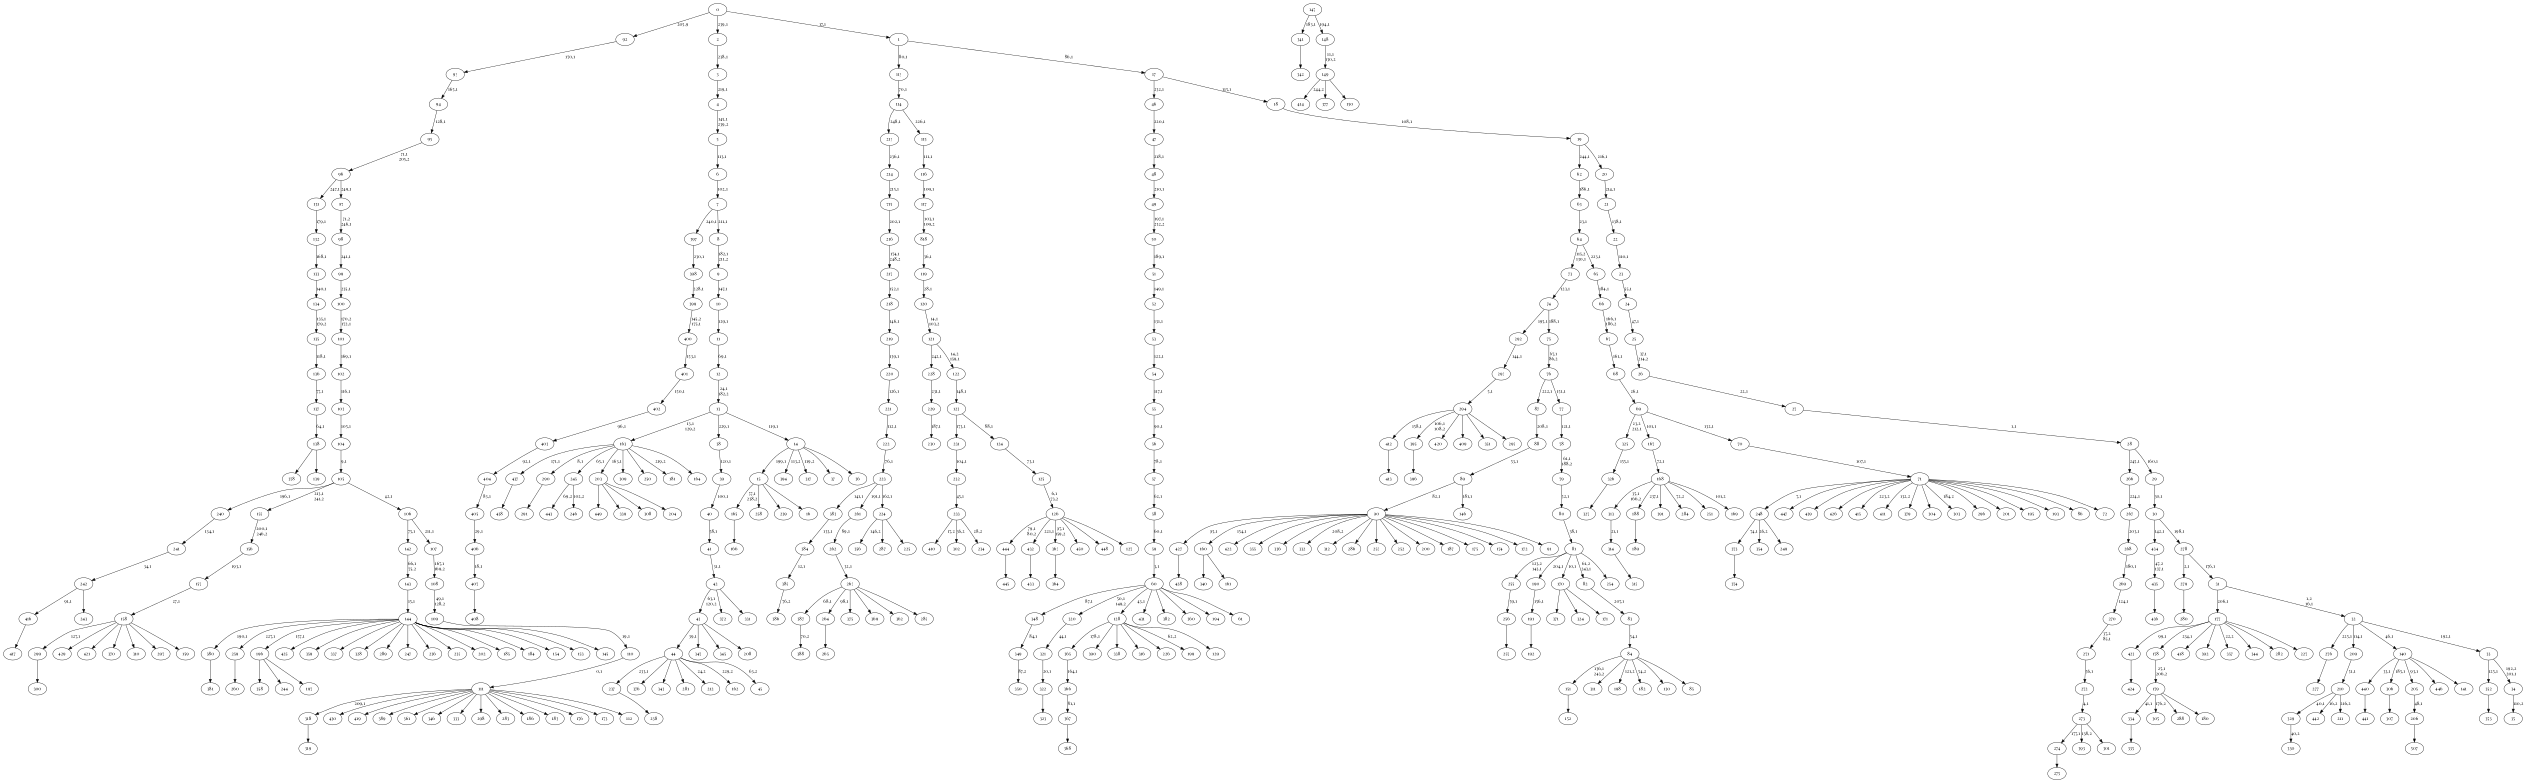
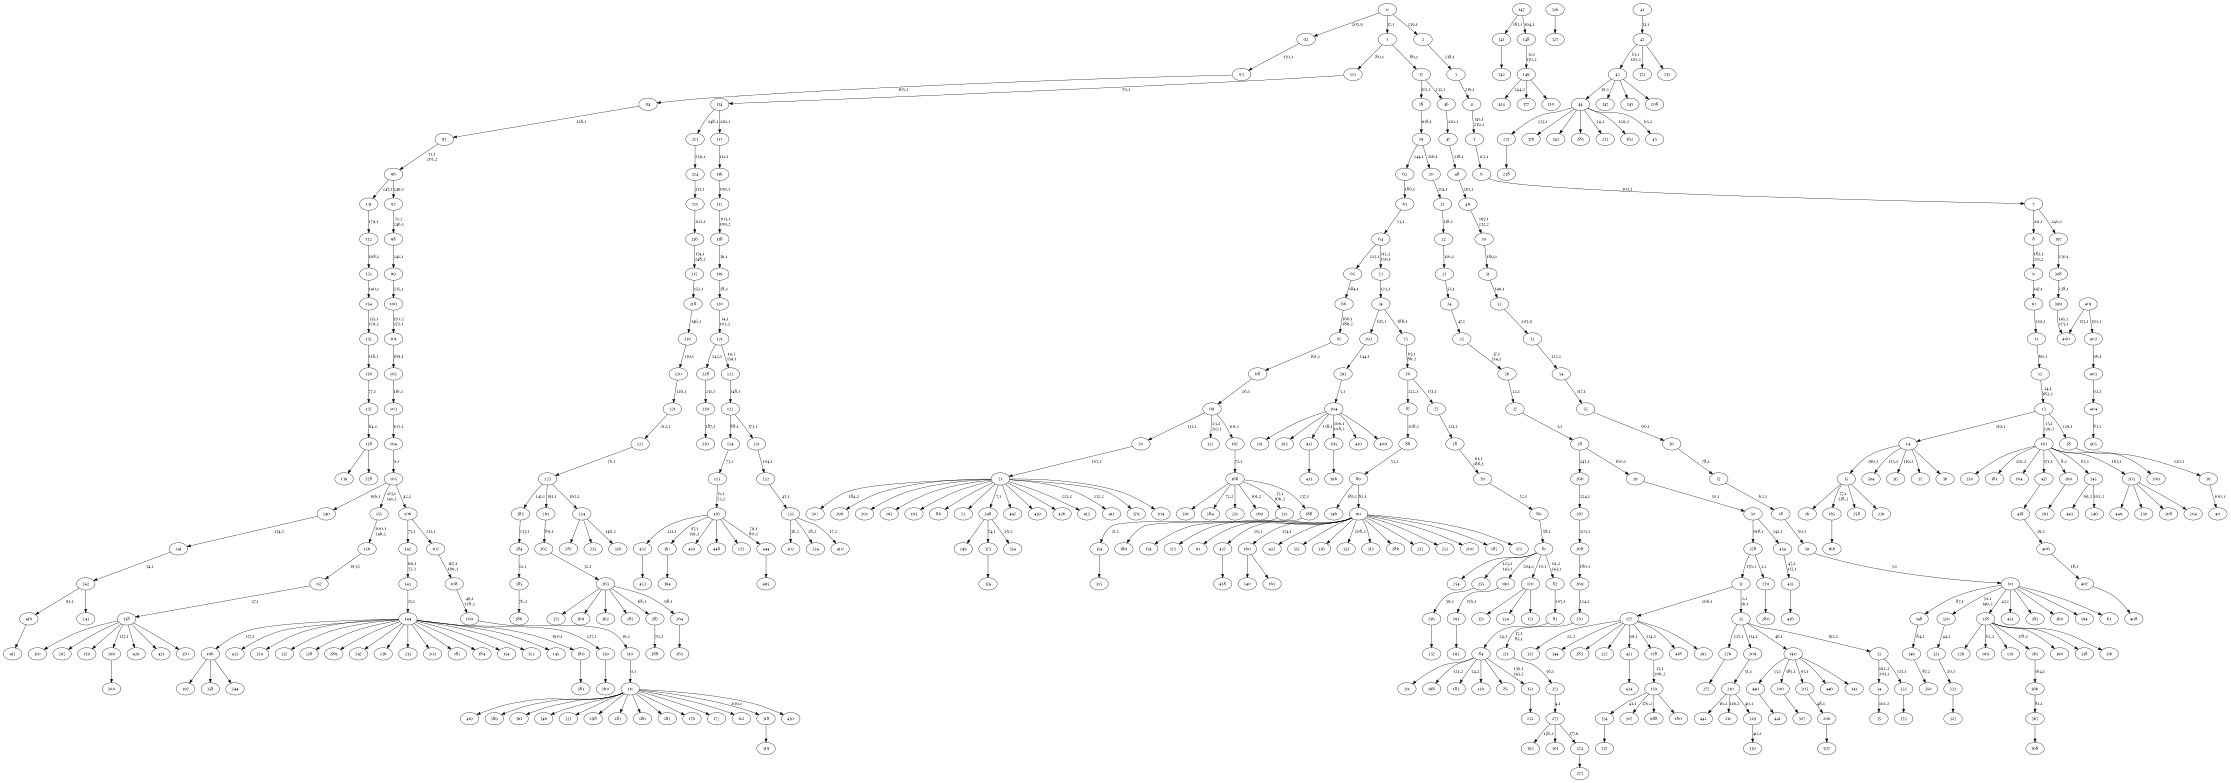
(924, 239) -> (720, 239)
(1158, 321) -> (1527, 321)
(686, 355) -> (2077, 320)
(1619, 460) -> none
(475, 530) -> (2032, 530)
(709, 530) -> none
(1006, 584) -> (766, 584)
(2180, 719) -> (1654, 719)
(2076, 734) -> (1574, 734)
